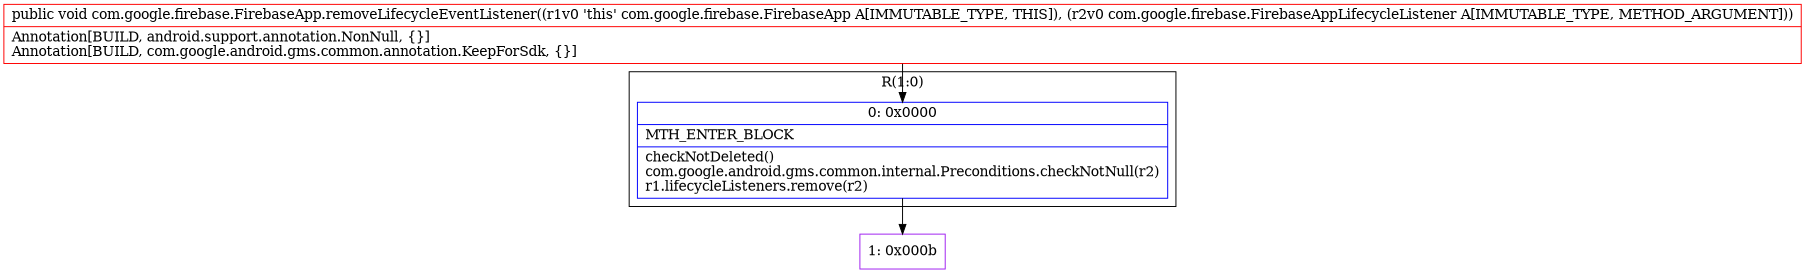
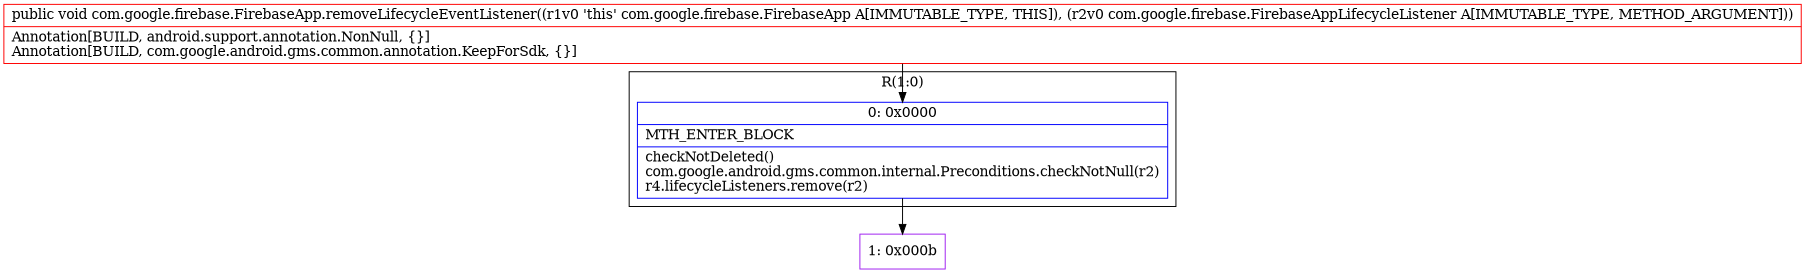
(757, 187) -> (757, 187)
